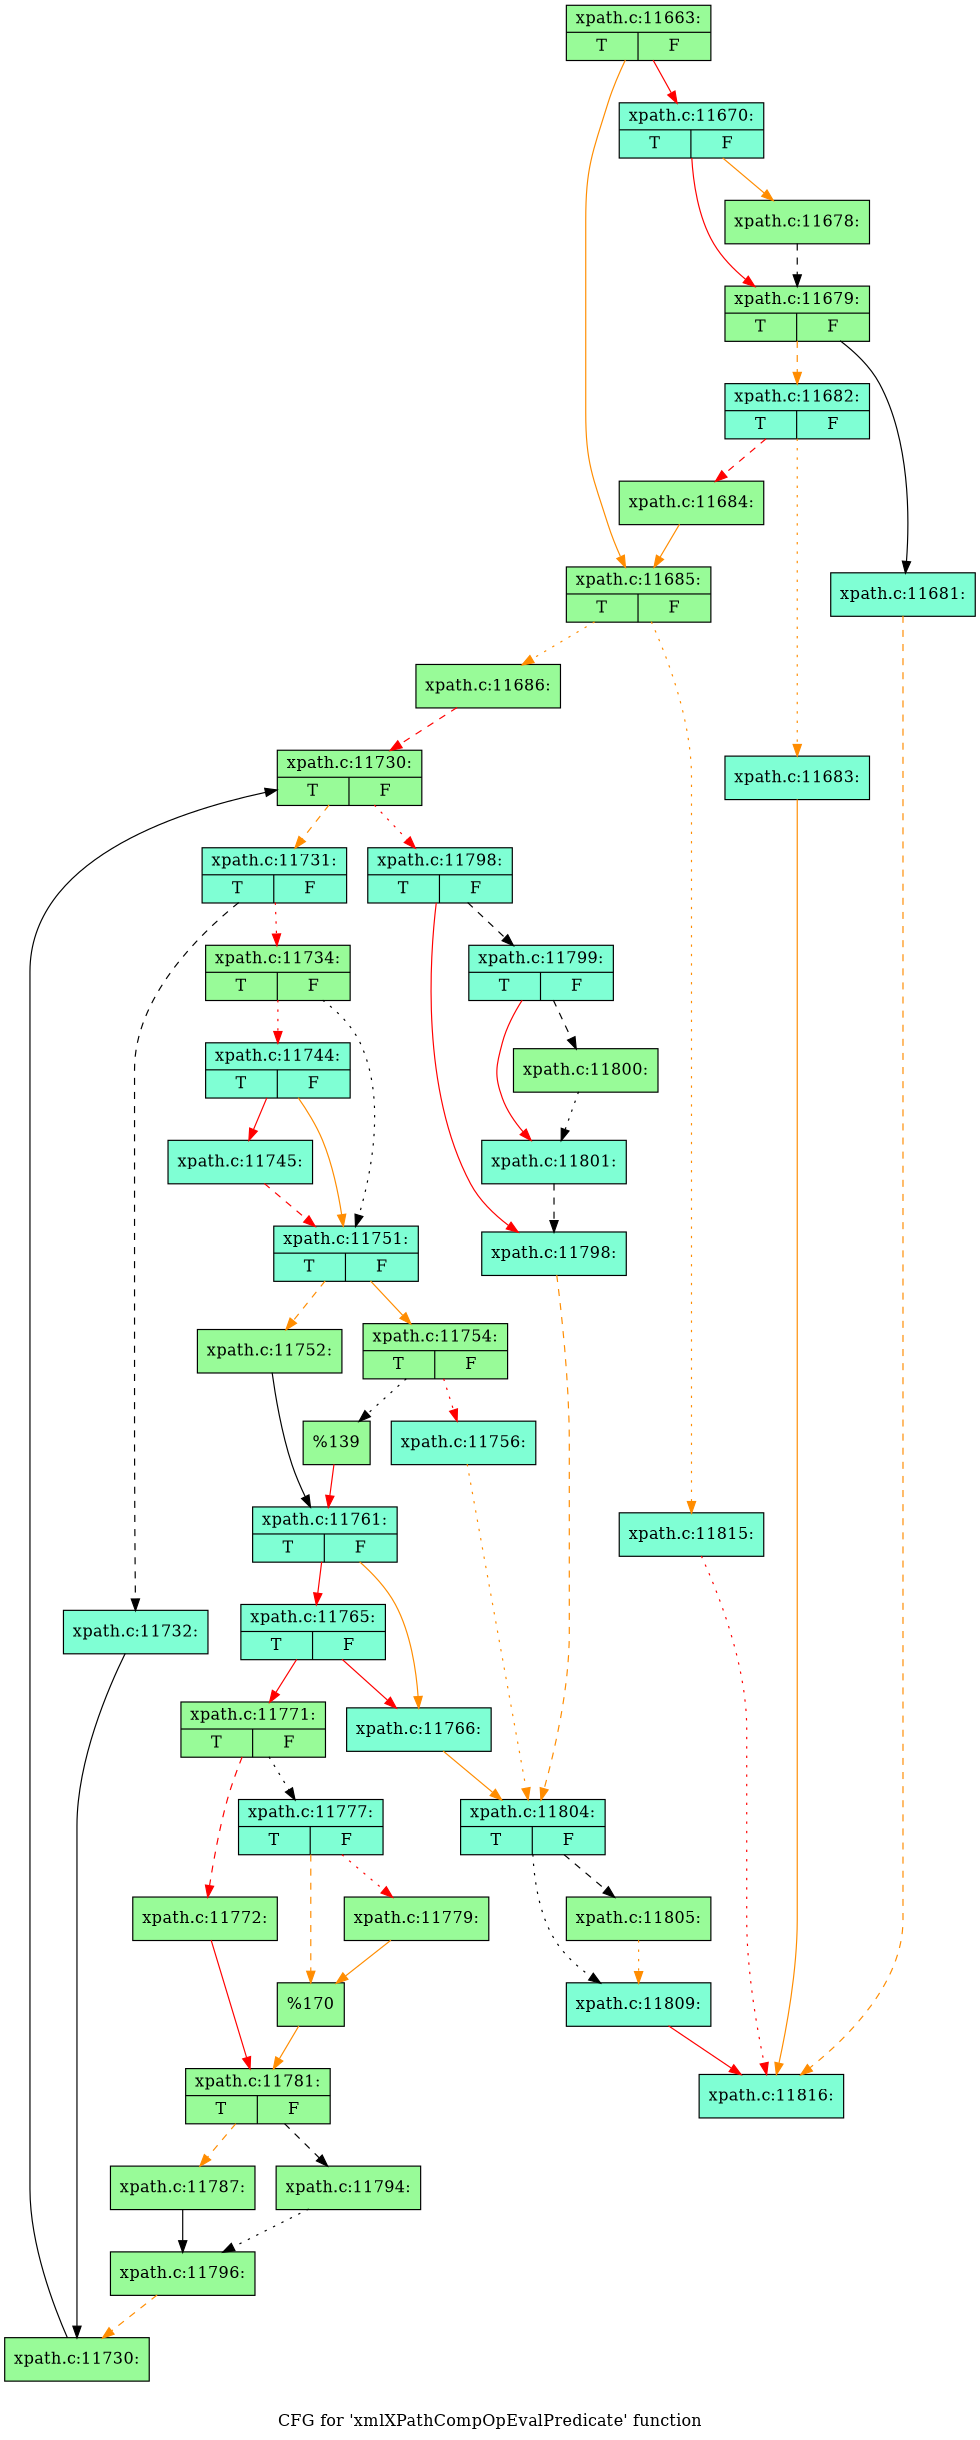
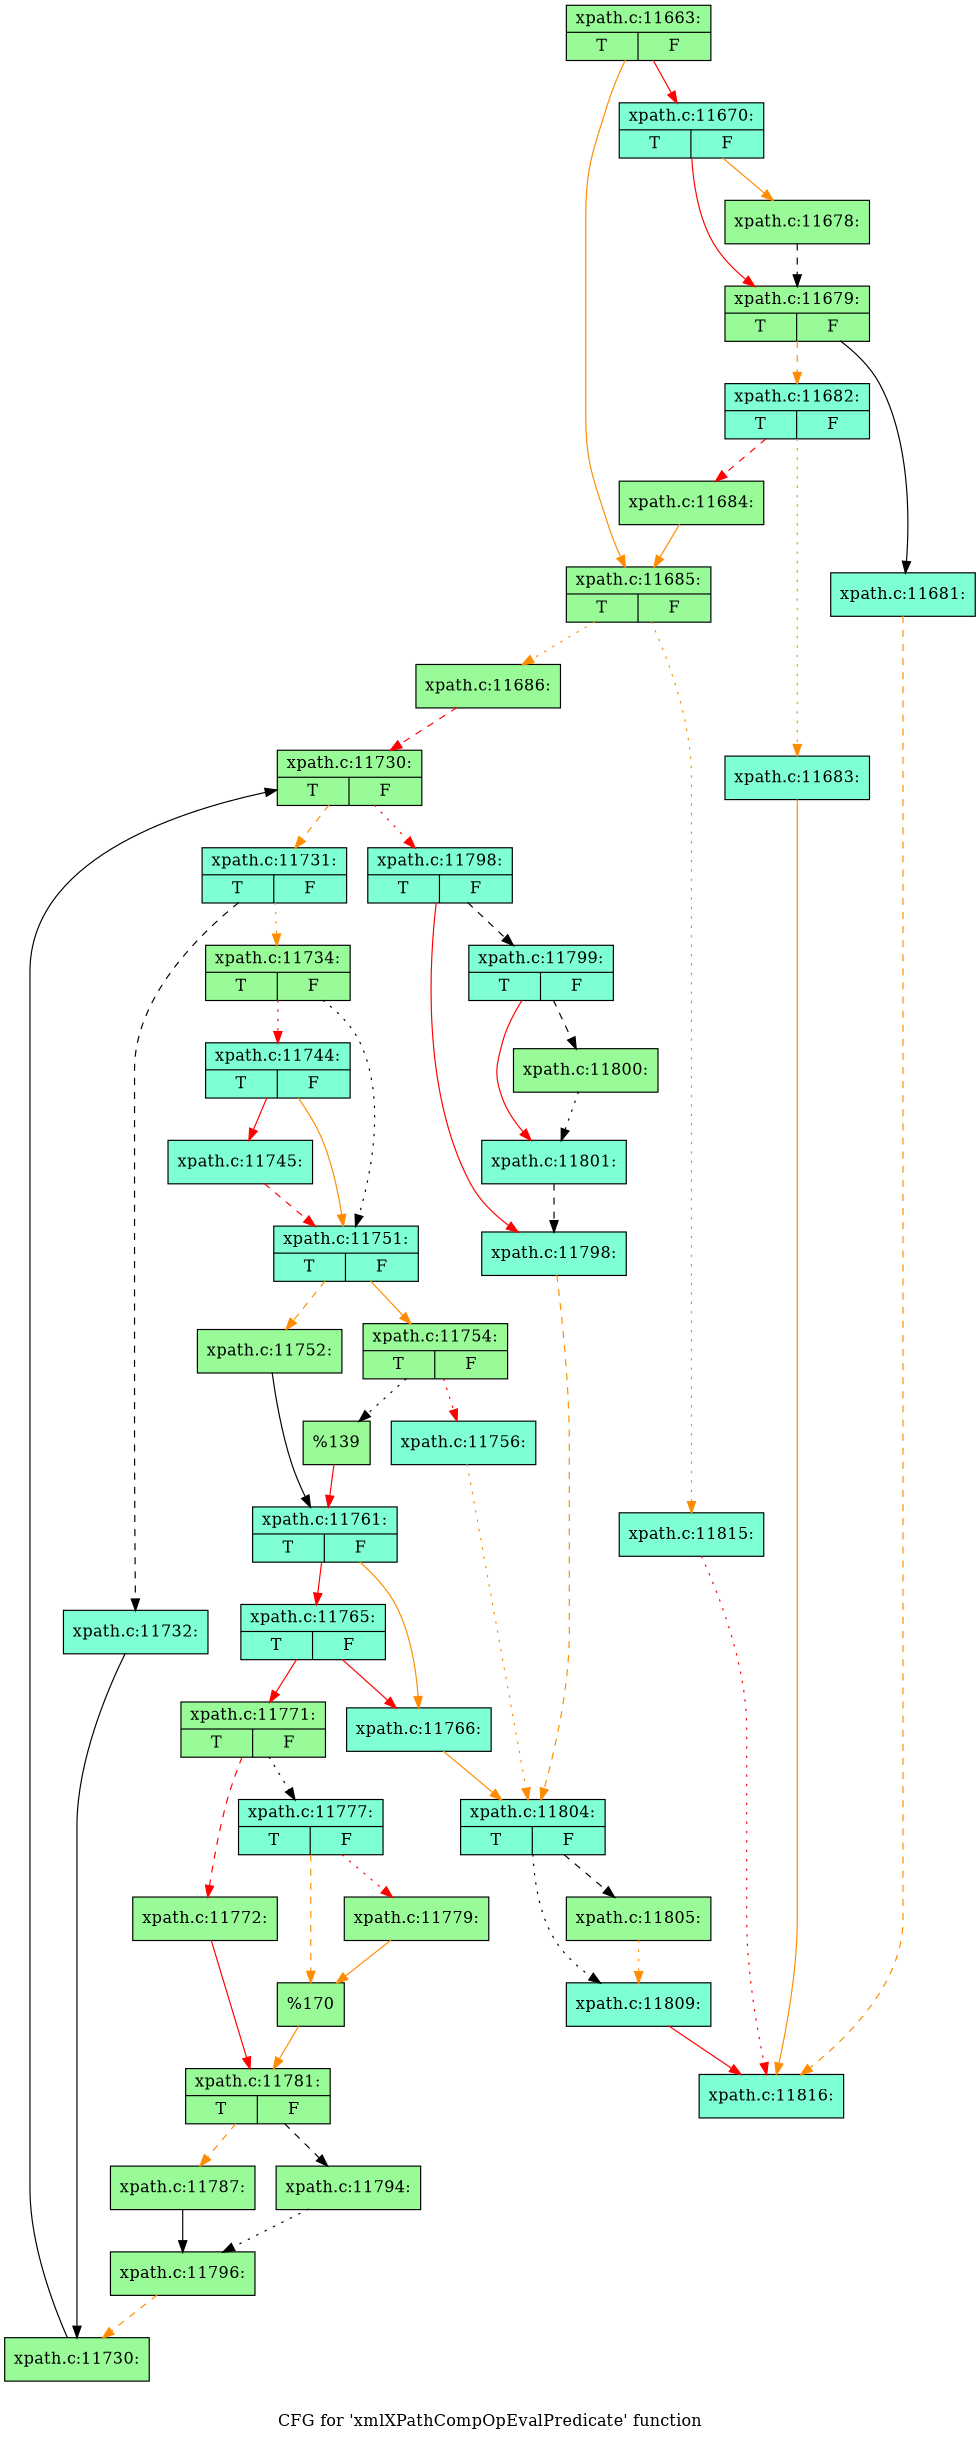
(276, 918) -> (276, 918)
